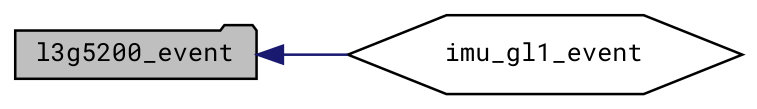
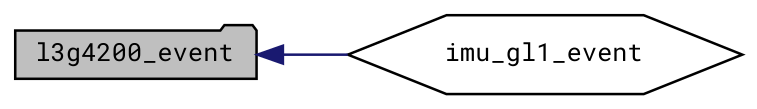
(136, 55) -> (136, 55)
